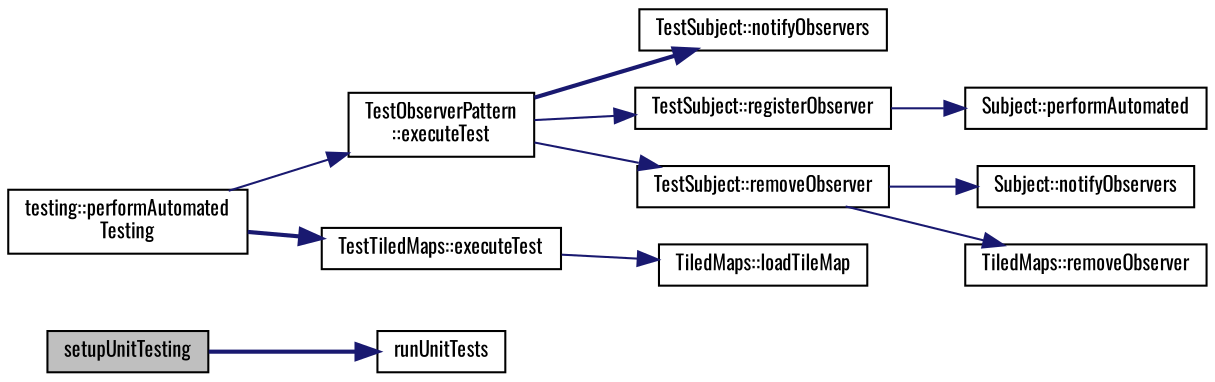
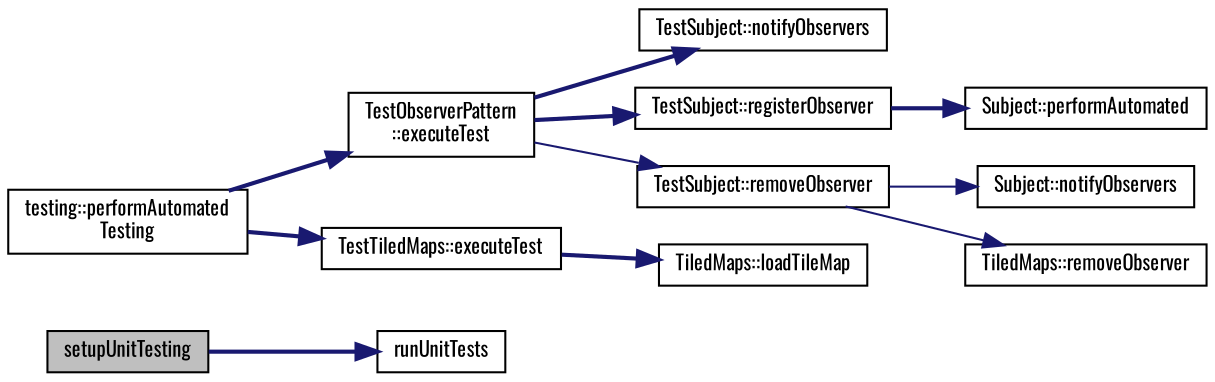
(917, 108) -> (917, 108)
(574, 118) -> (574, 118)
(279, 175) -> (279, 175)
(600, 257) -> (600, 257)
